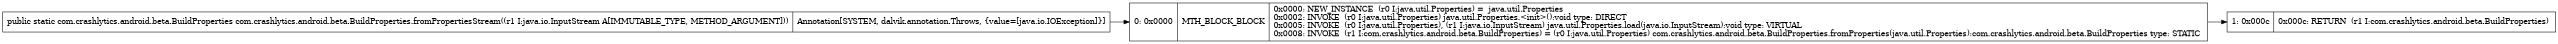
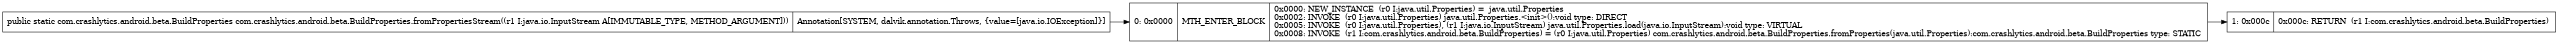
(1223, 22) -> (1224, 22)
